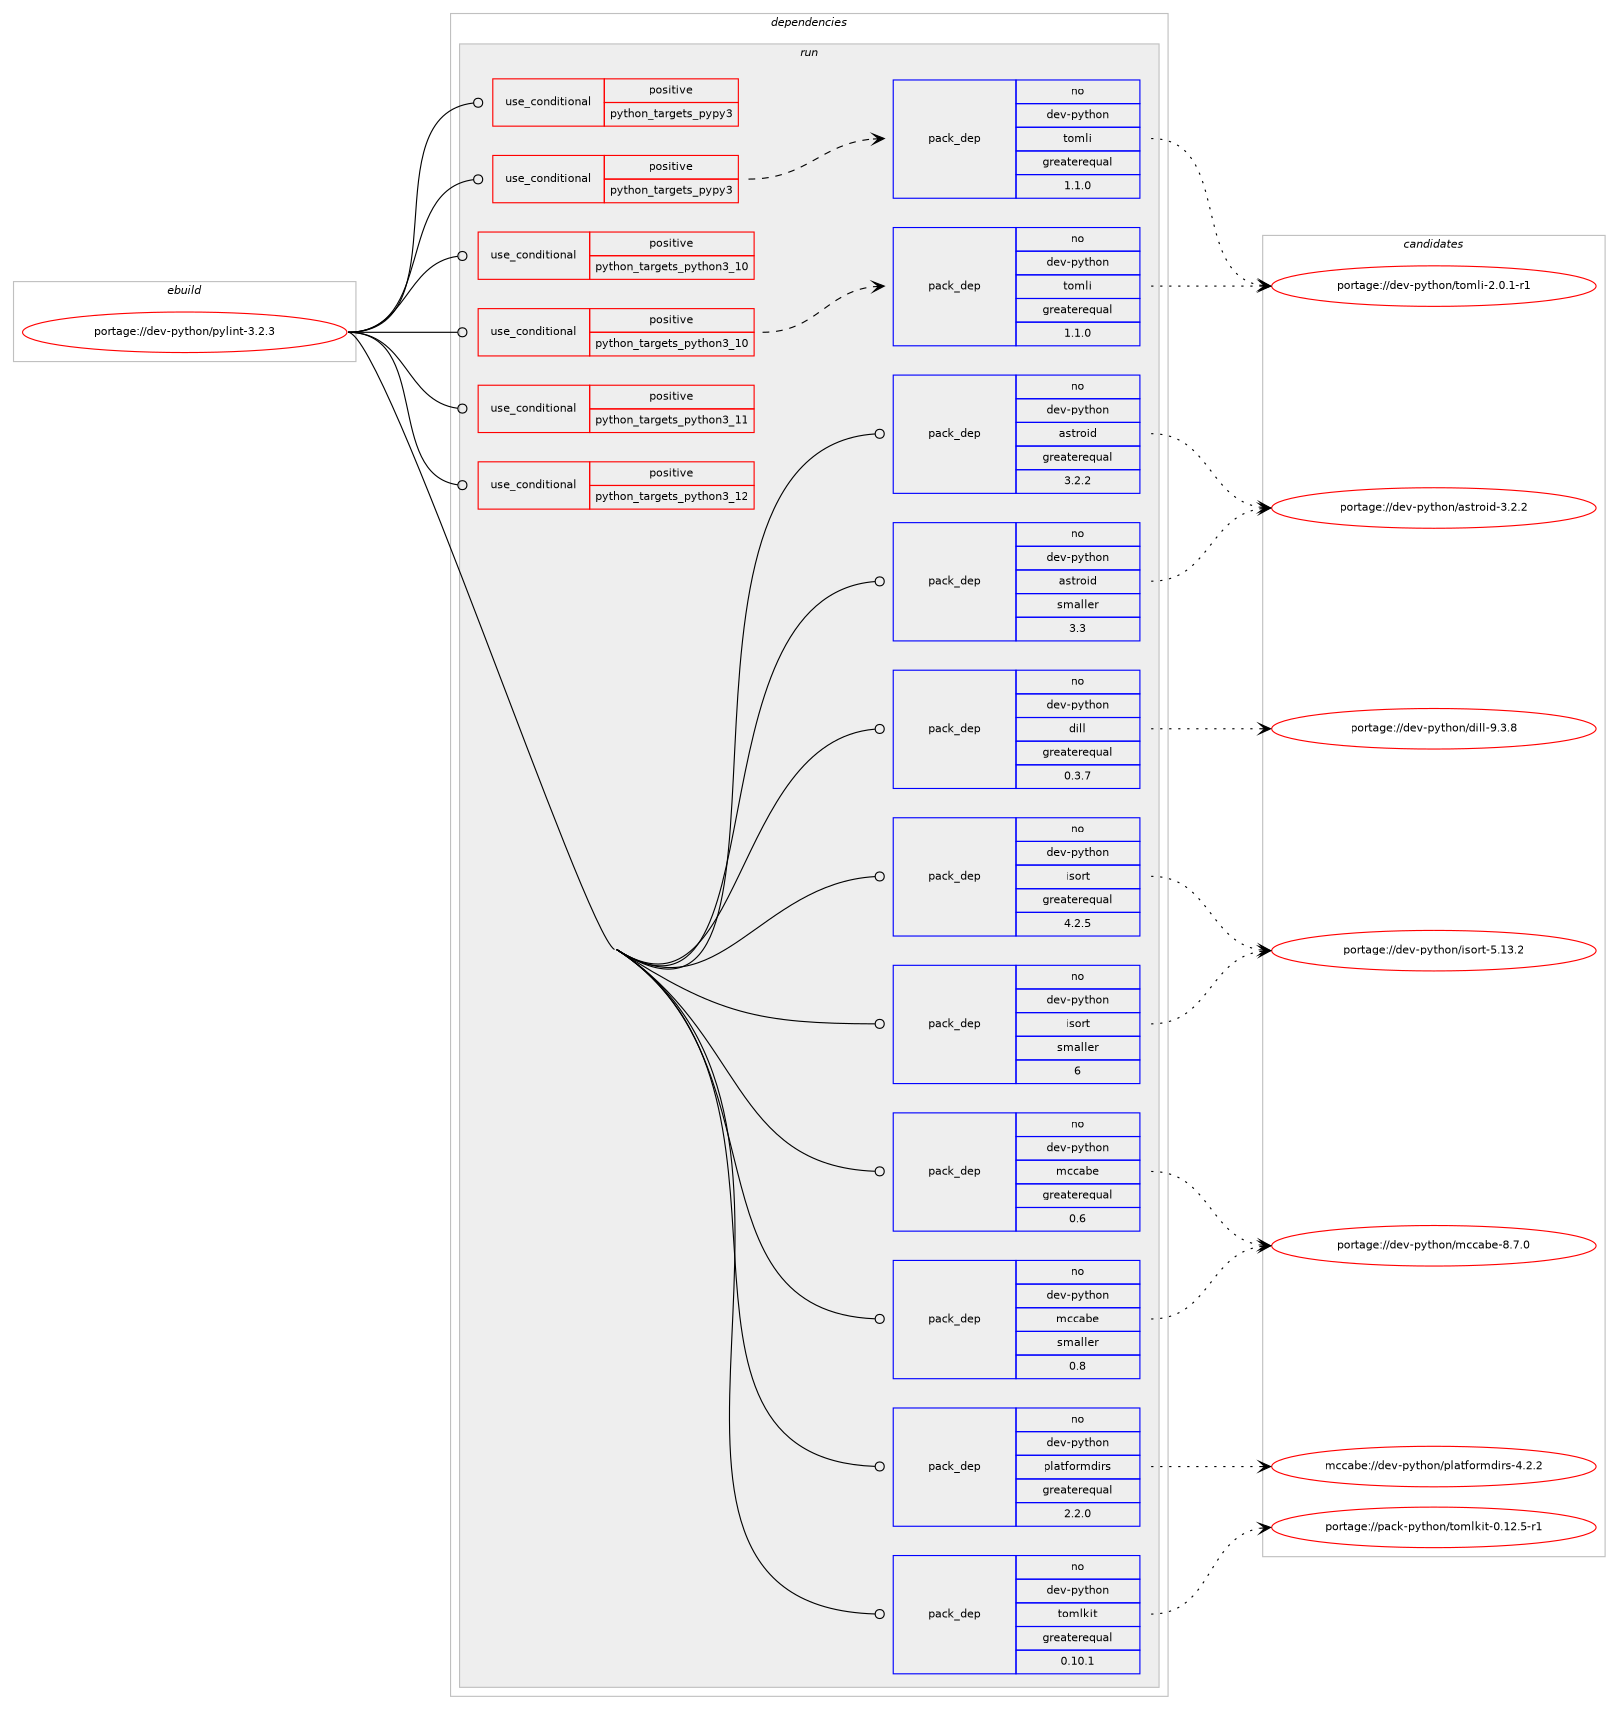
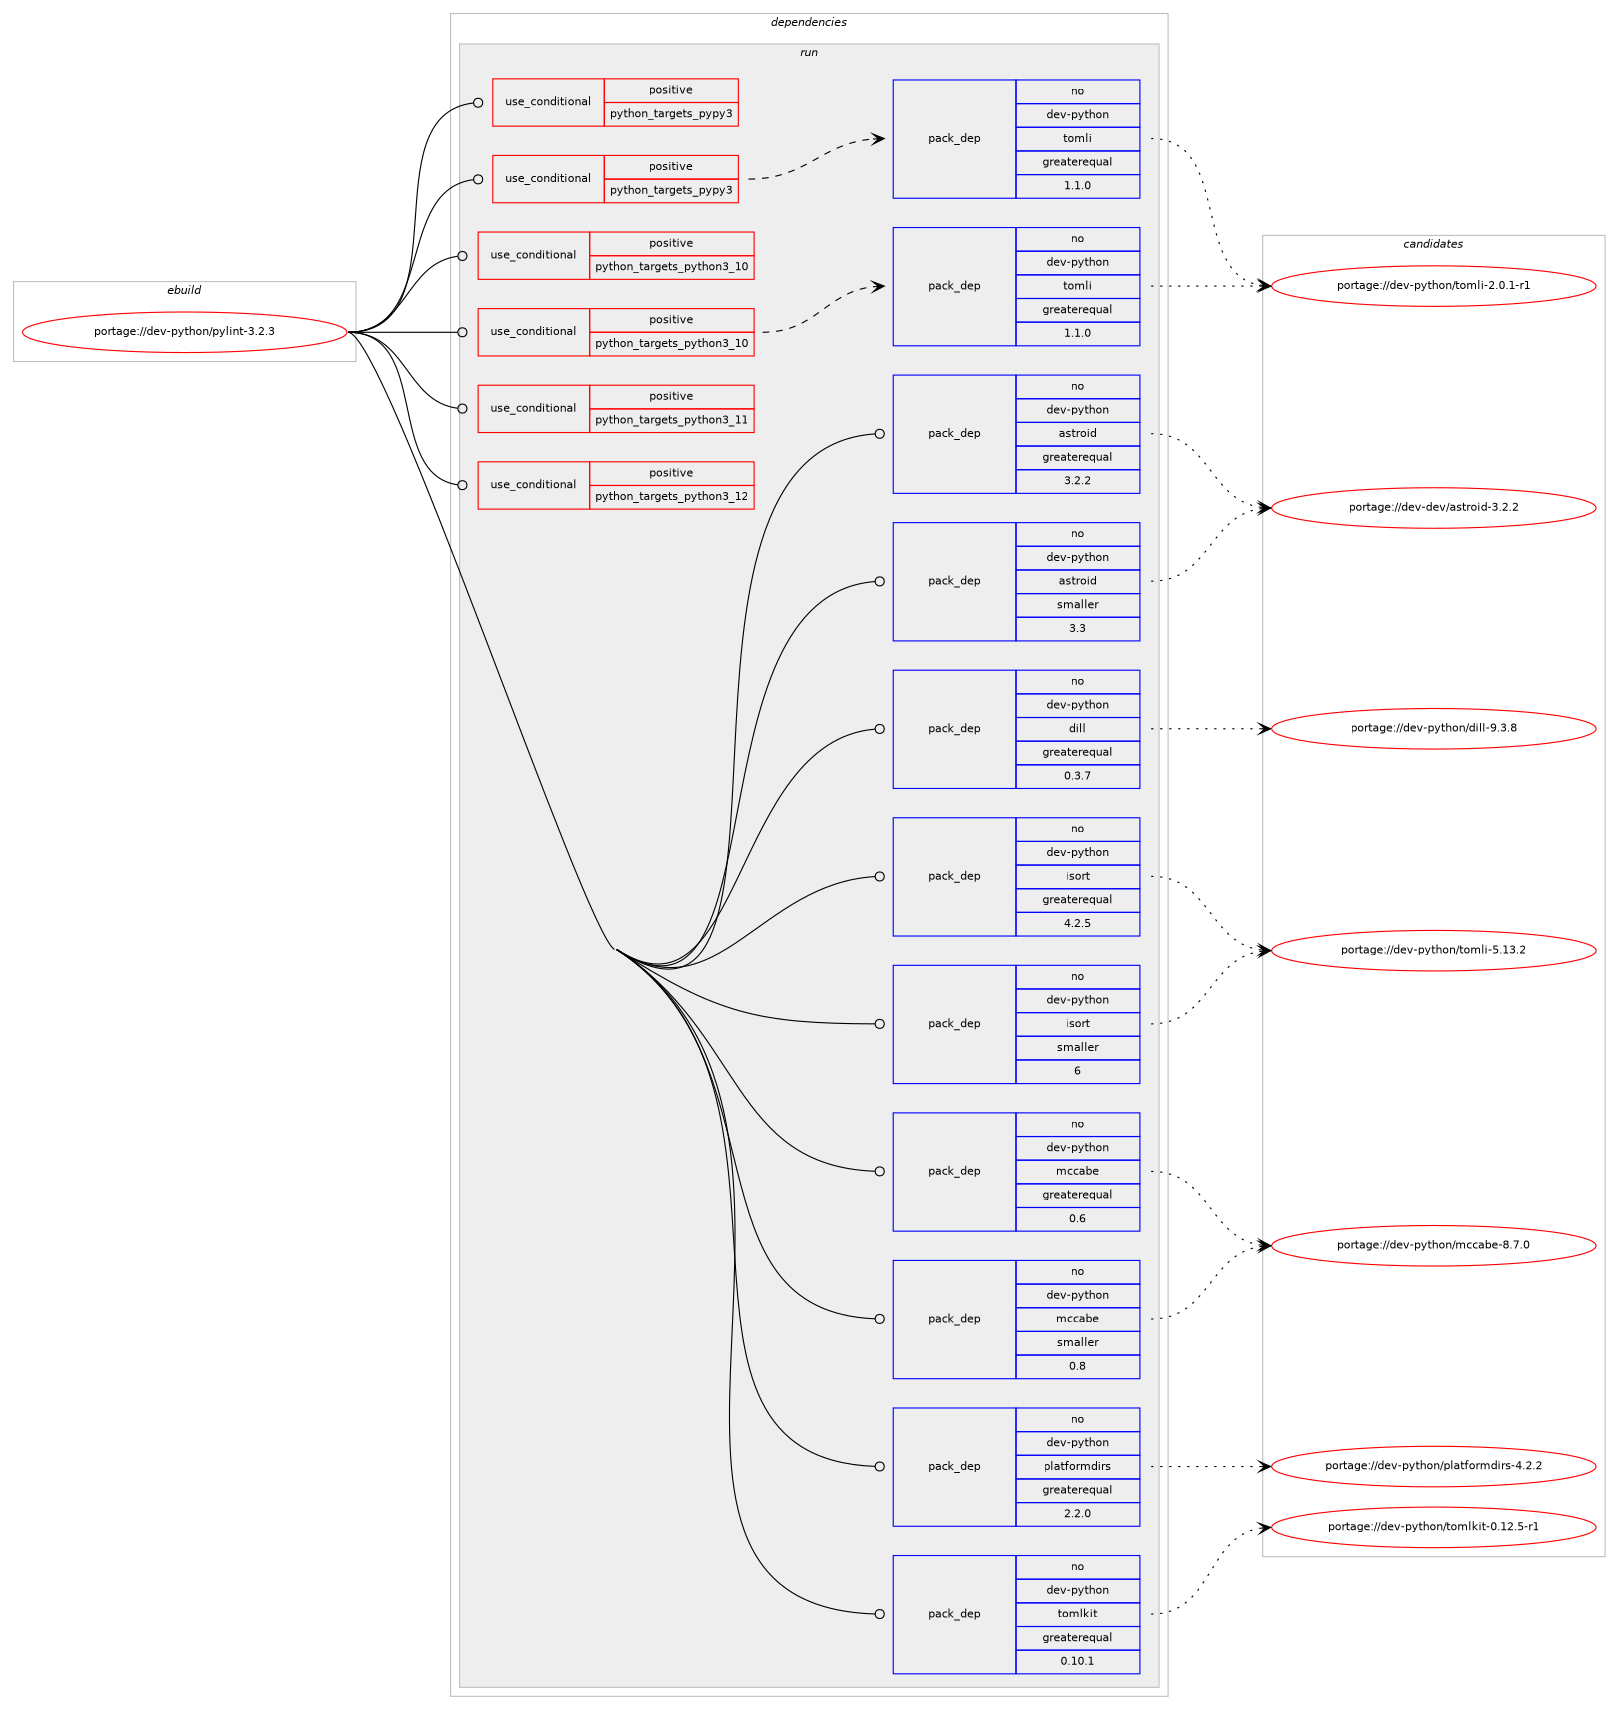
(1434, 508) -> (1434, 508)
(1434, 951) -> (1434, 951)
(1434, 1467) -> (1434, 1467)
(1434, 1527) -> (1434, 1527)
